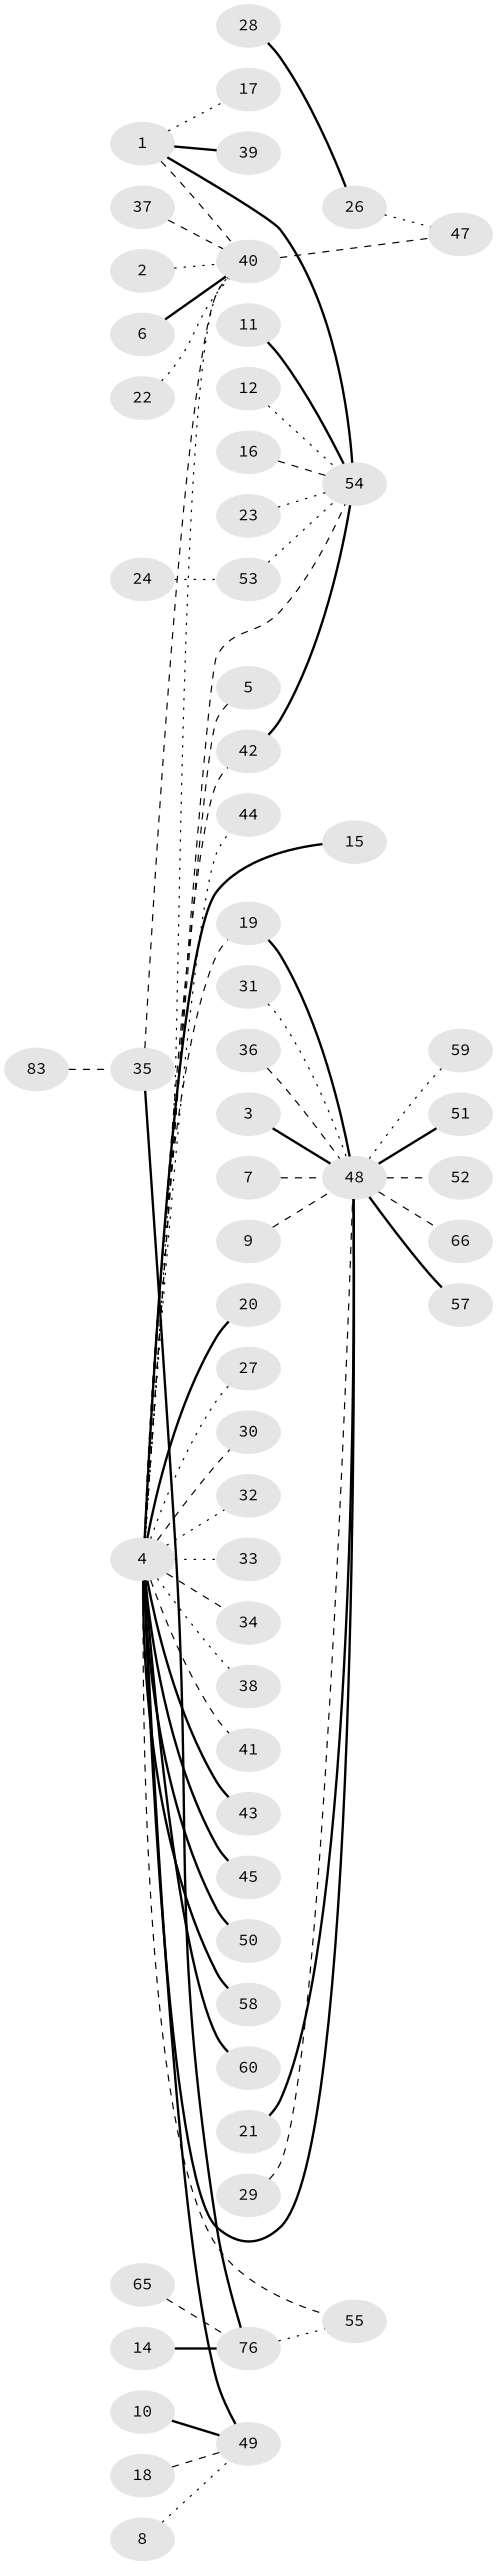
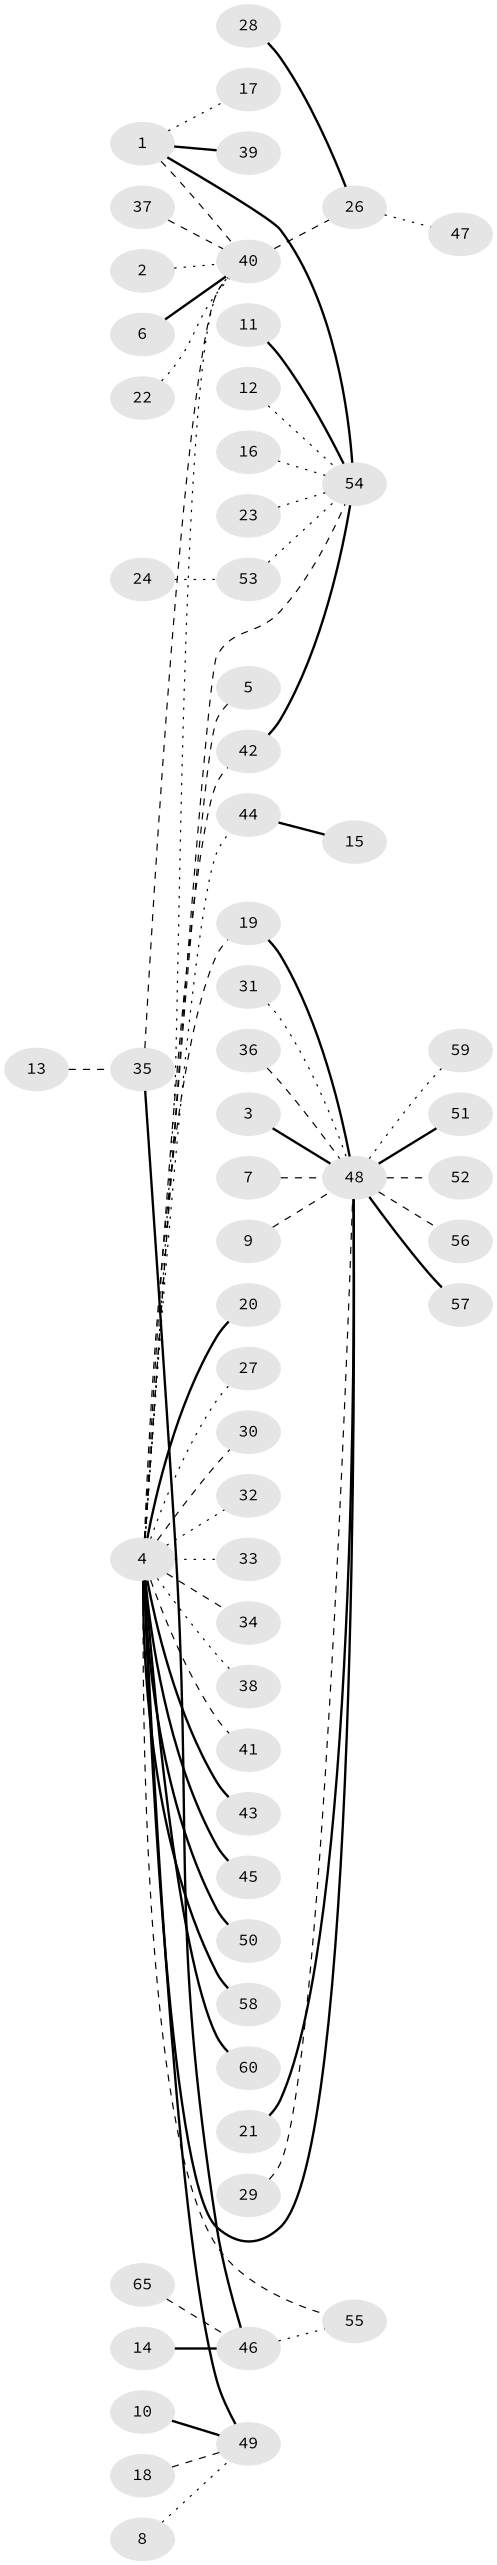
(355, 248) -> (302, 234)
(302, 468) -> (302, 468)
(37, 1069) -> (37, 1069)
(171, 1153) -> (302, 829)
(461, 1241) -> (461, 1241)
(249, 2348) -> (249, 2348)
